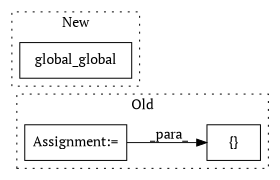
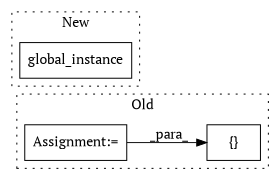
(76, 60) -> (76, 60)
